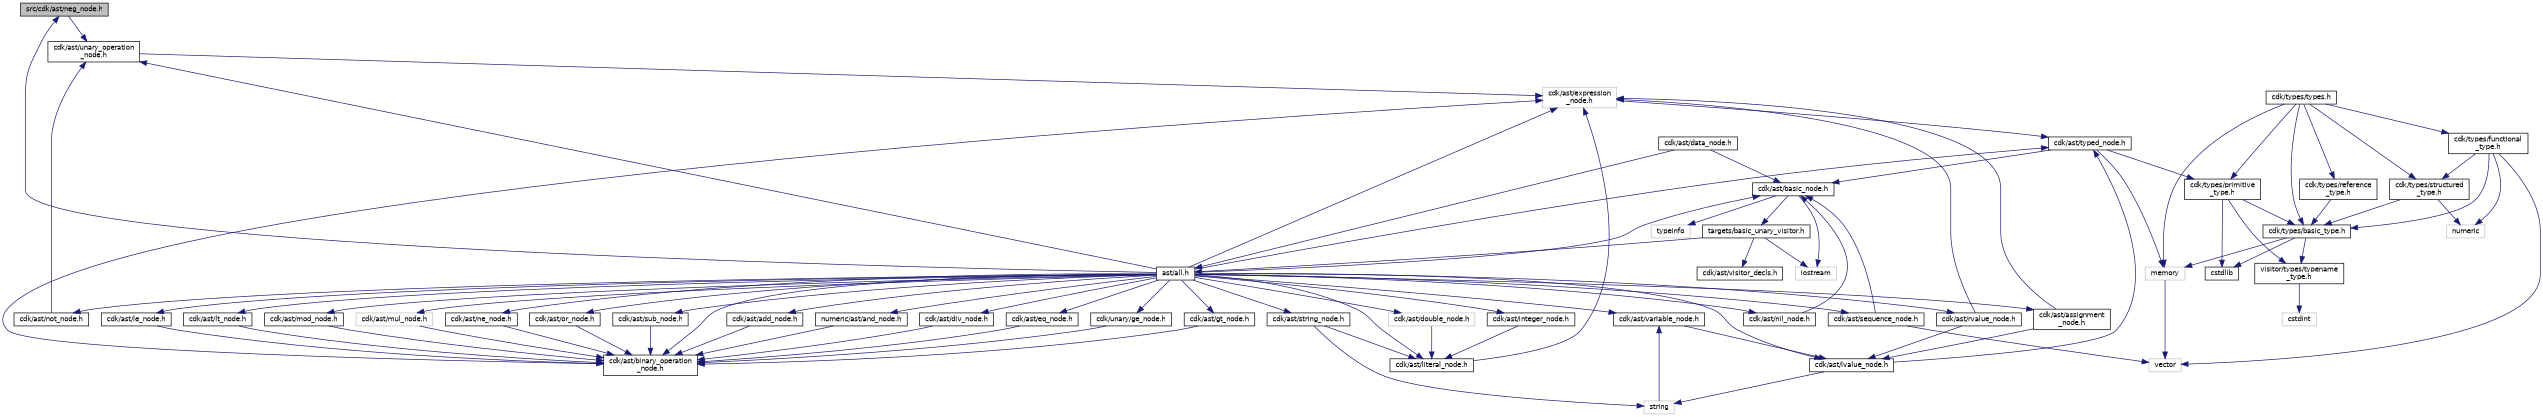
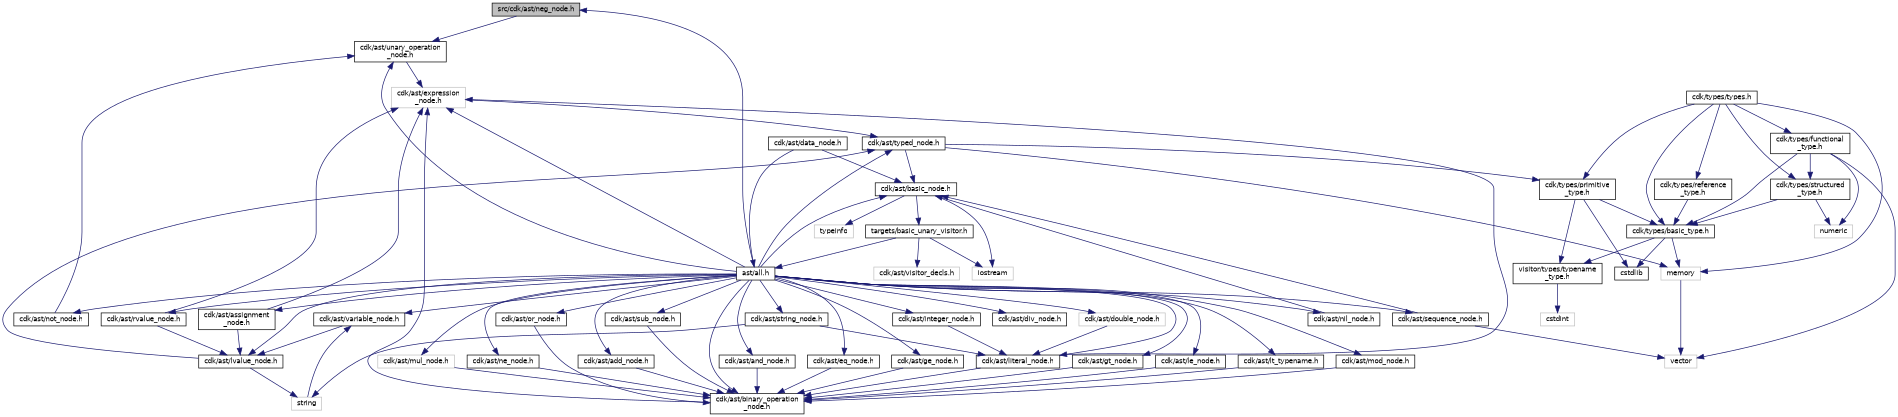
(1740, 274) -> (917, 274)
(218, 319) -> (1281, 362)
(861, 319) -> (757, 362)
(1131, 319) -> (928, 362)
(819, 345) -> (896, 381)
